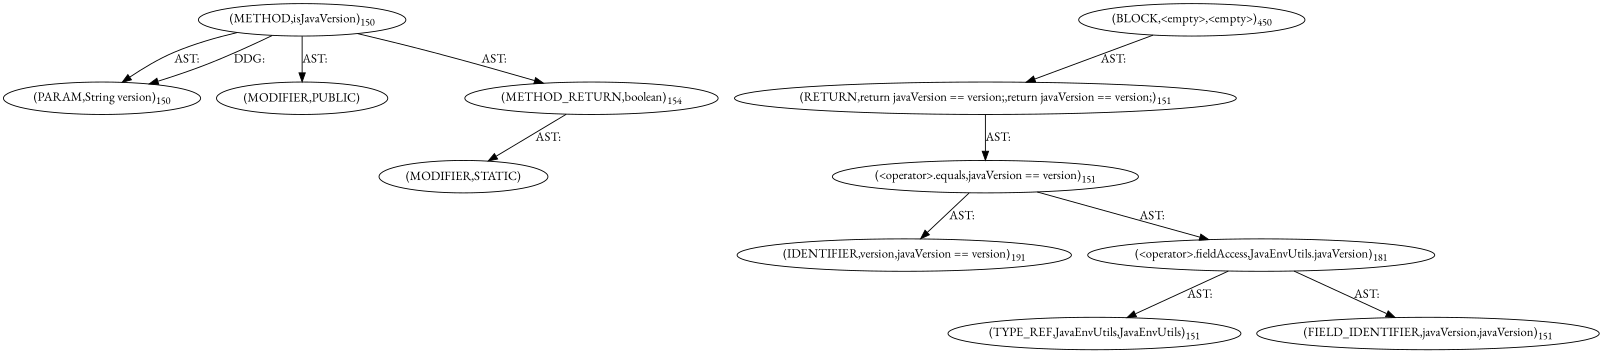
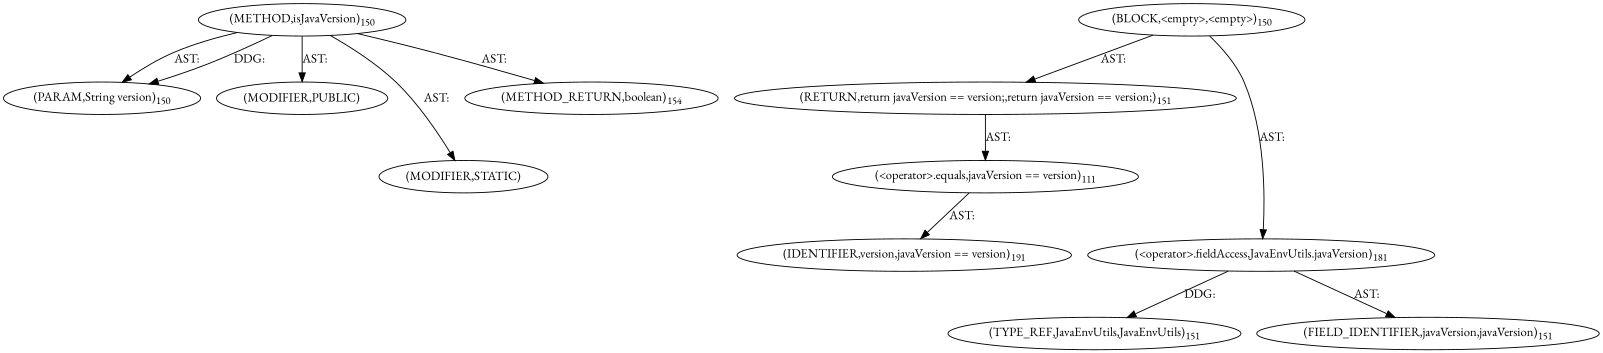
(1264, 18) -> (1264, 18)
(531, 135) -> (399, 85)
(1089, 175) -> (1089, 175)
(1118, 215) -> (1257, 126)
(1202, 294) -> (1202, 294)
